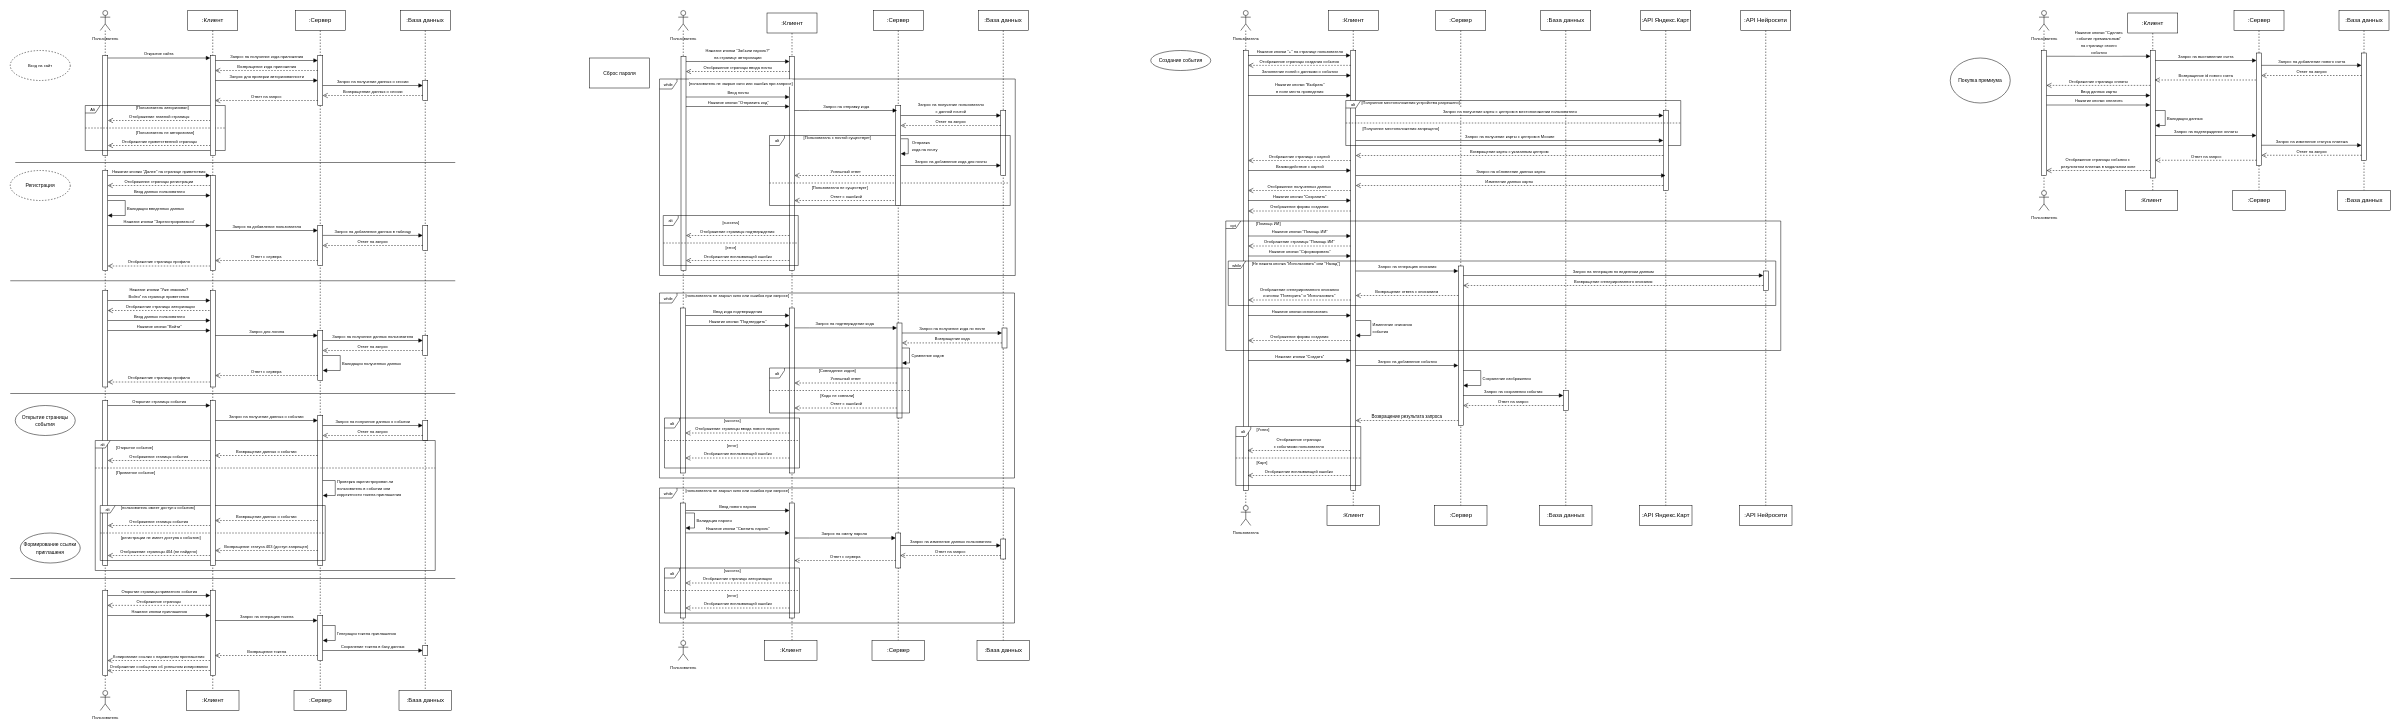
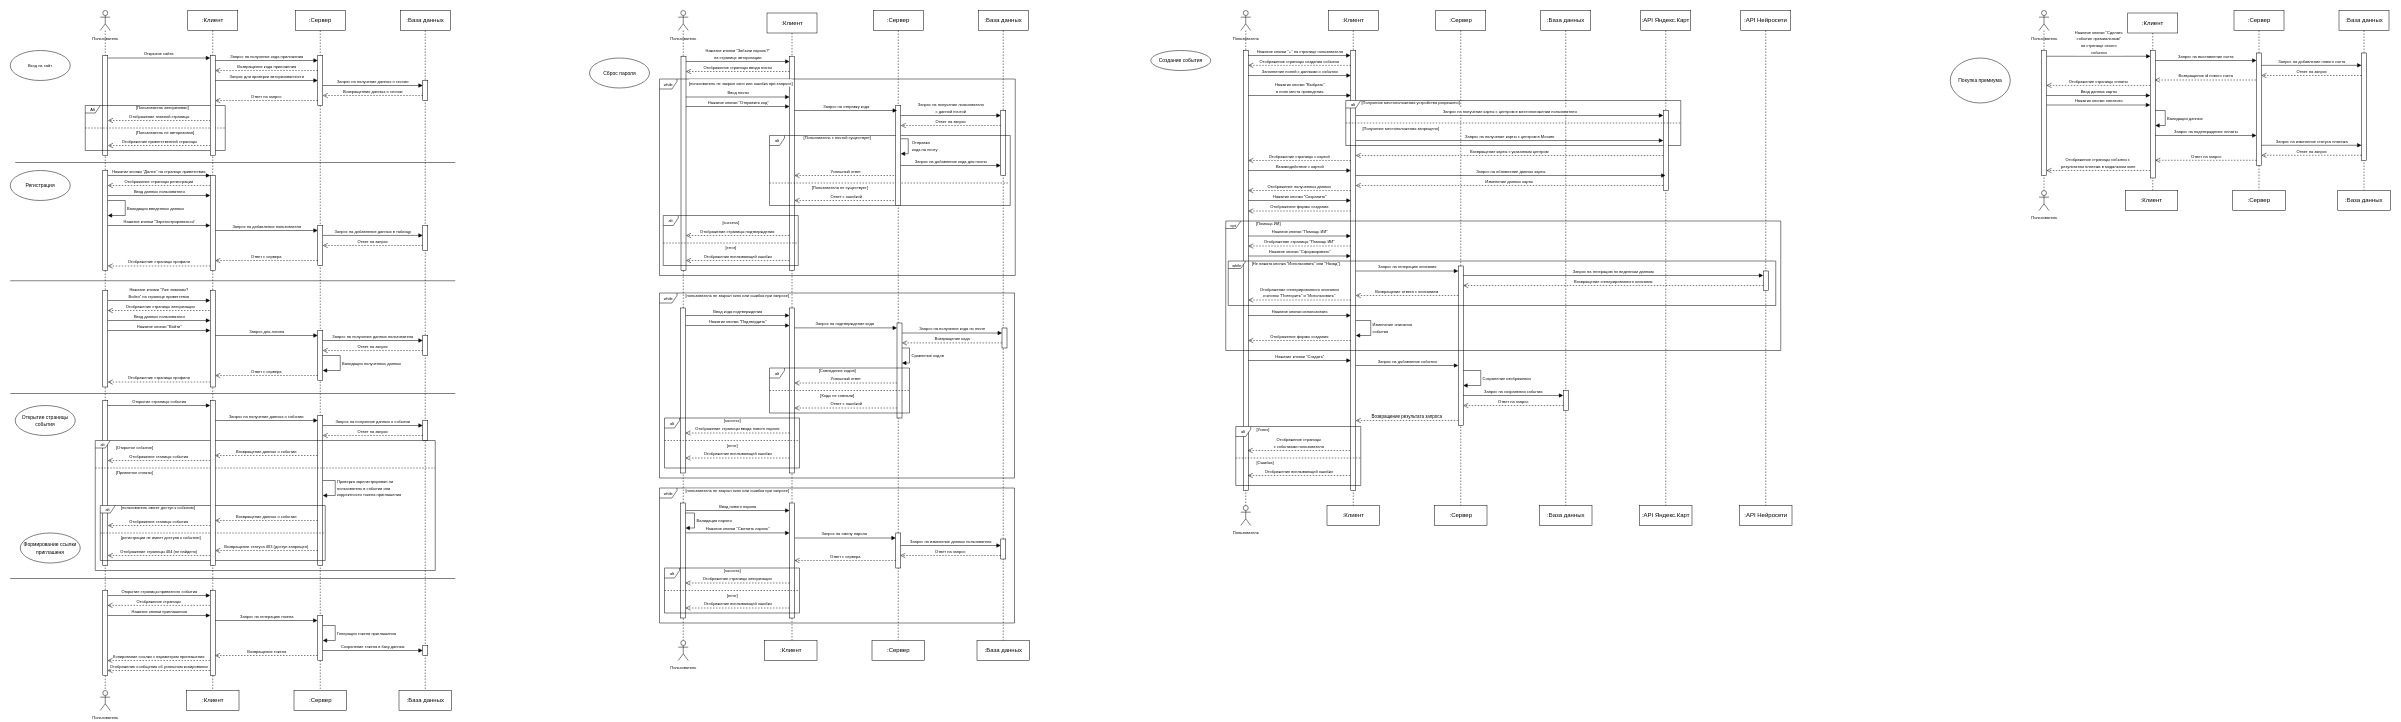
(40, 65) -> (40, 65)
(620, 73) -> (620, 73)
(40, 185) -> (40, 185)
(1267, 462) -> (1270, 462)
(147, 472) -> (146, 472)
